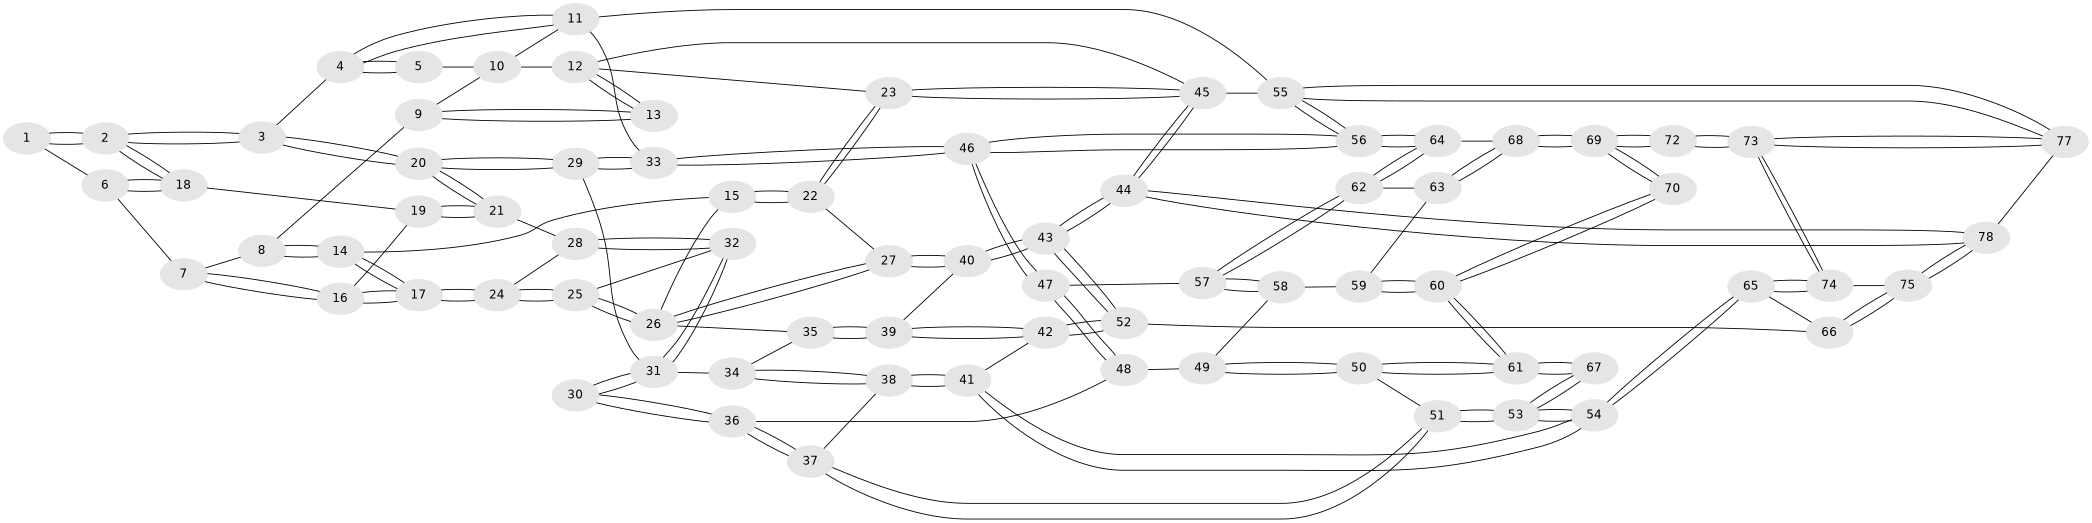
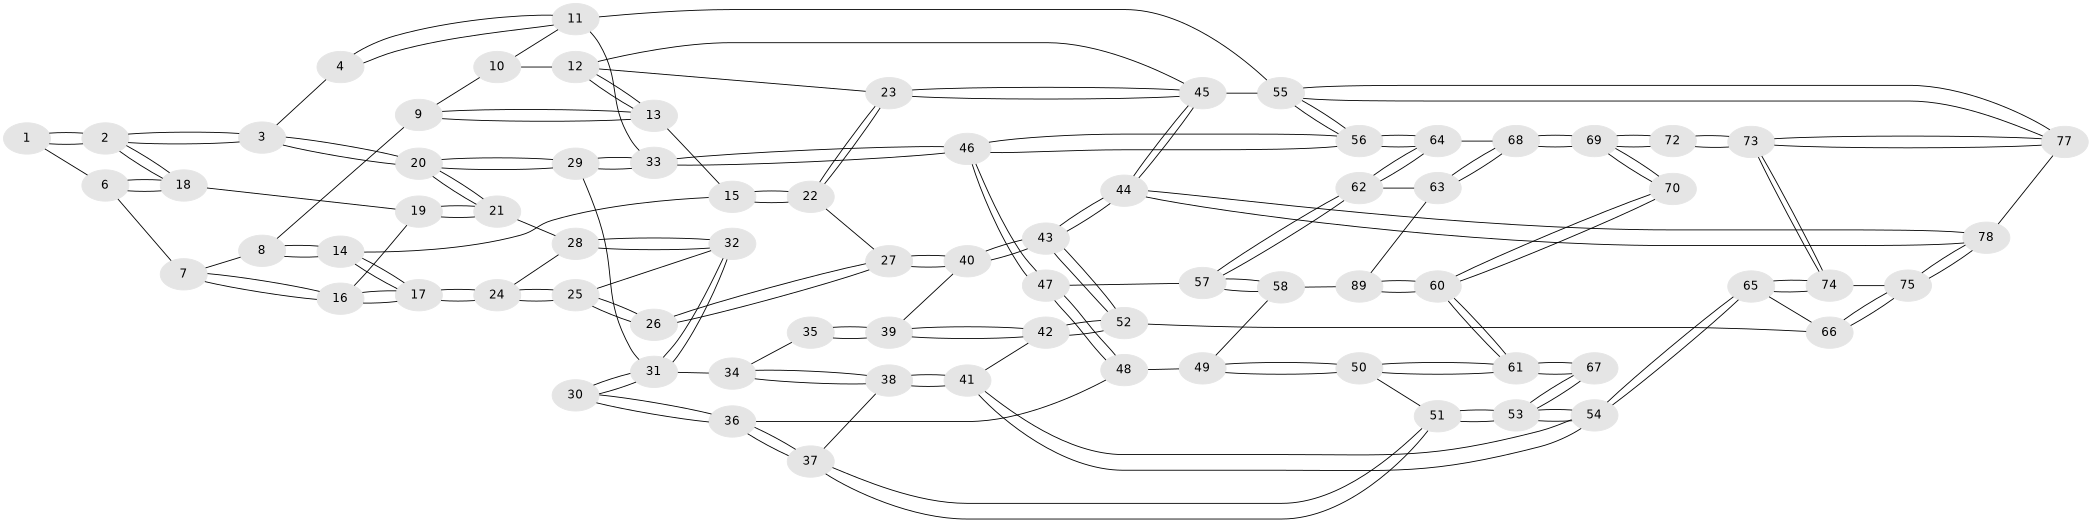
(419, 67) -> none
(681, 268) -> (690, 152)
(1359, 287) -> (1359, 287)
(732, 329) -> none
